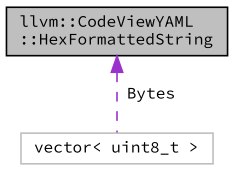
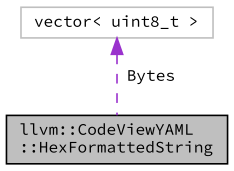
(117, 102) -> (117, 85)
